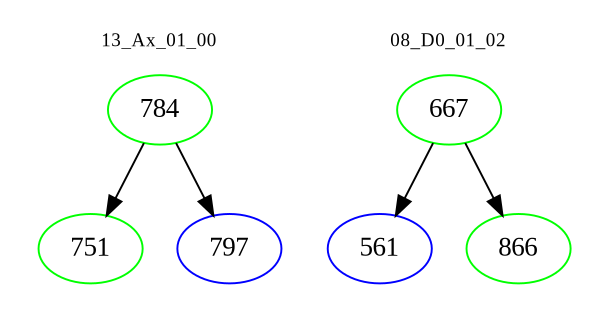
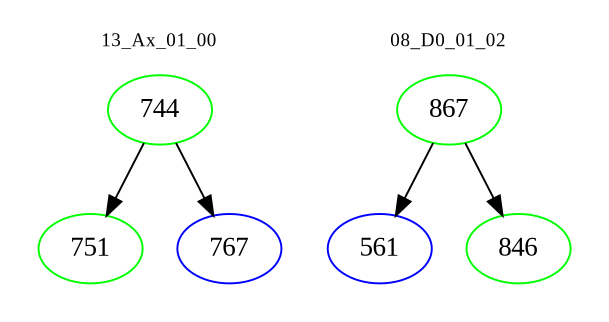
(160, 110) -> (160, 110)
(449, 110) -> (449, 110)
(229, 249) -> (229, 249)
(519, 249) -> (519, 249)
